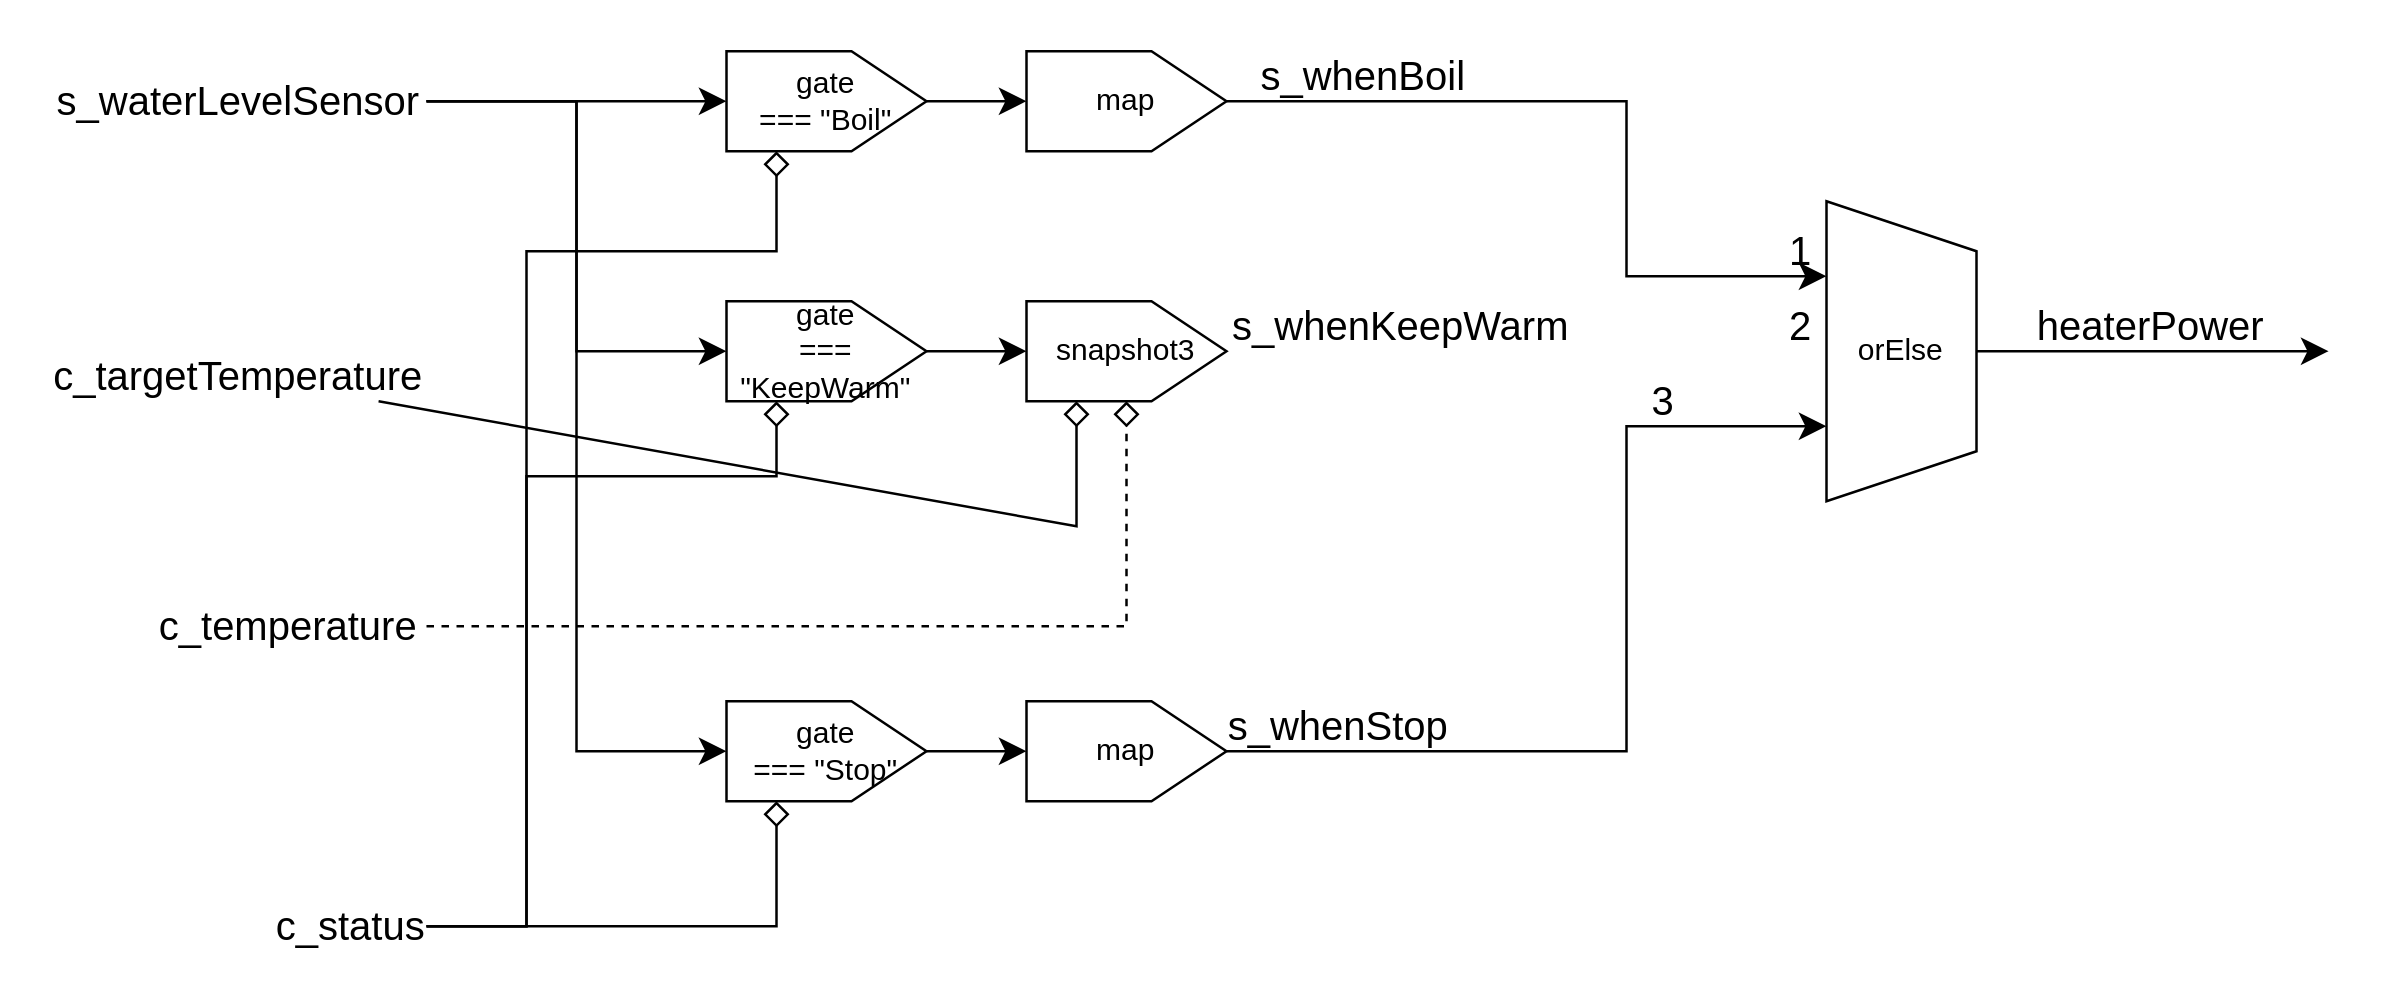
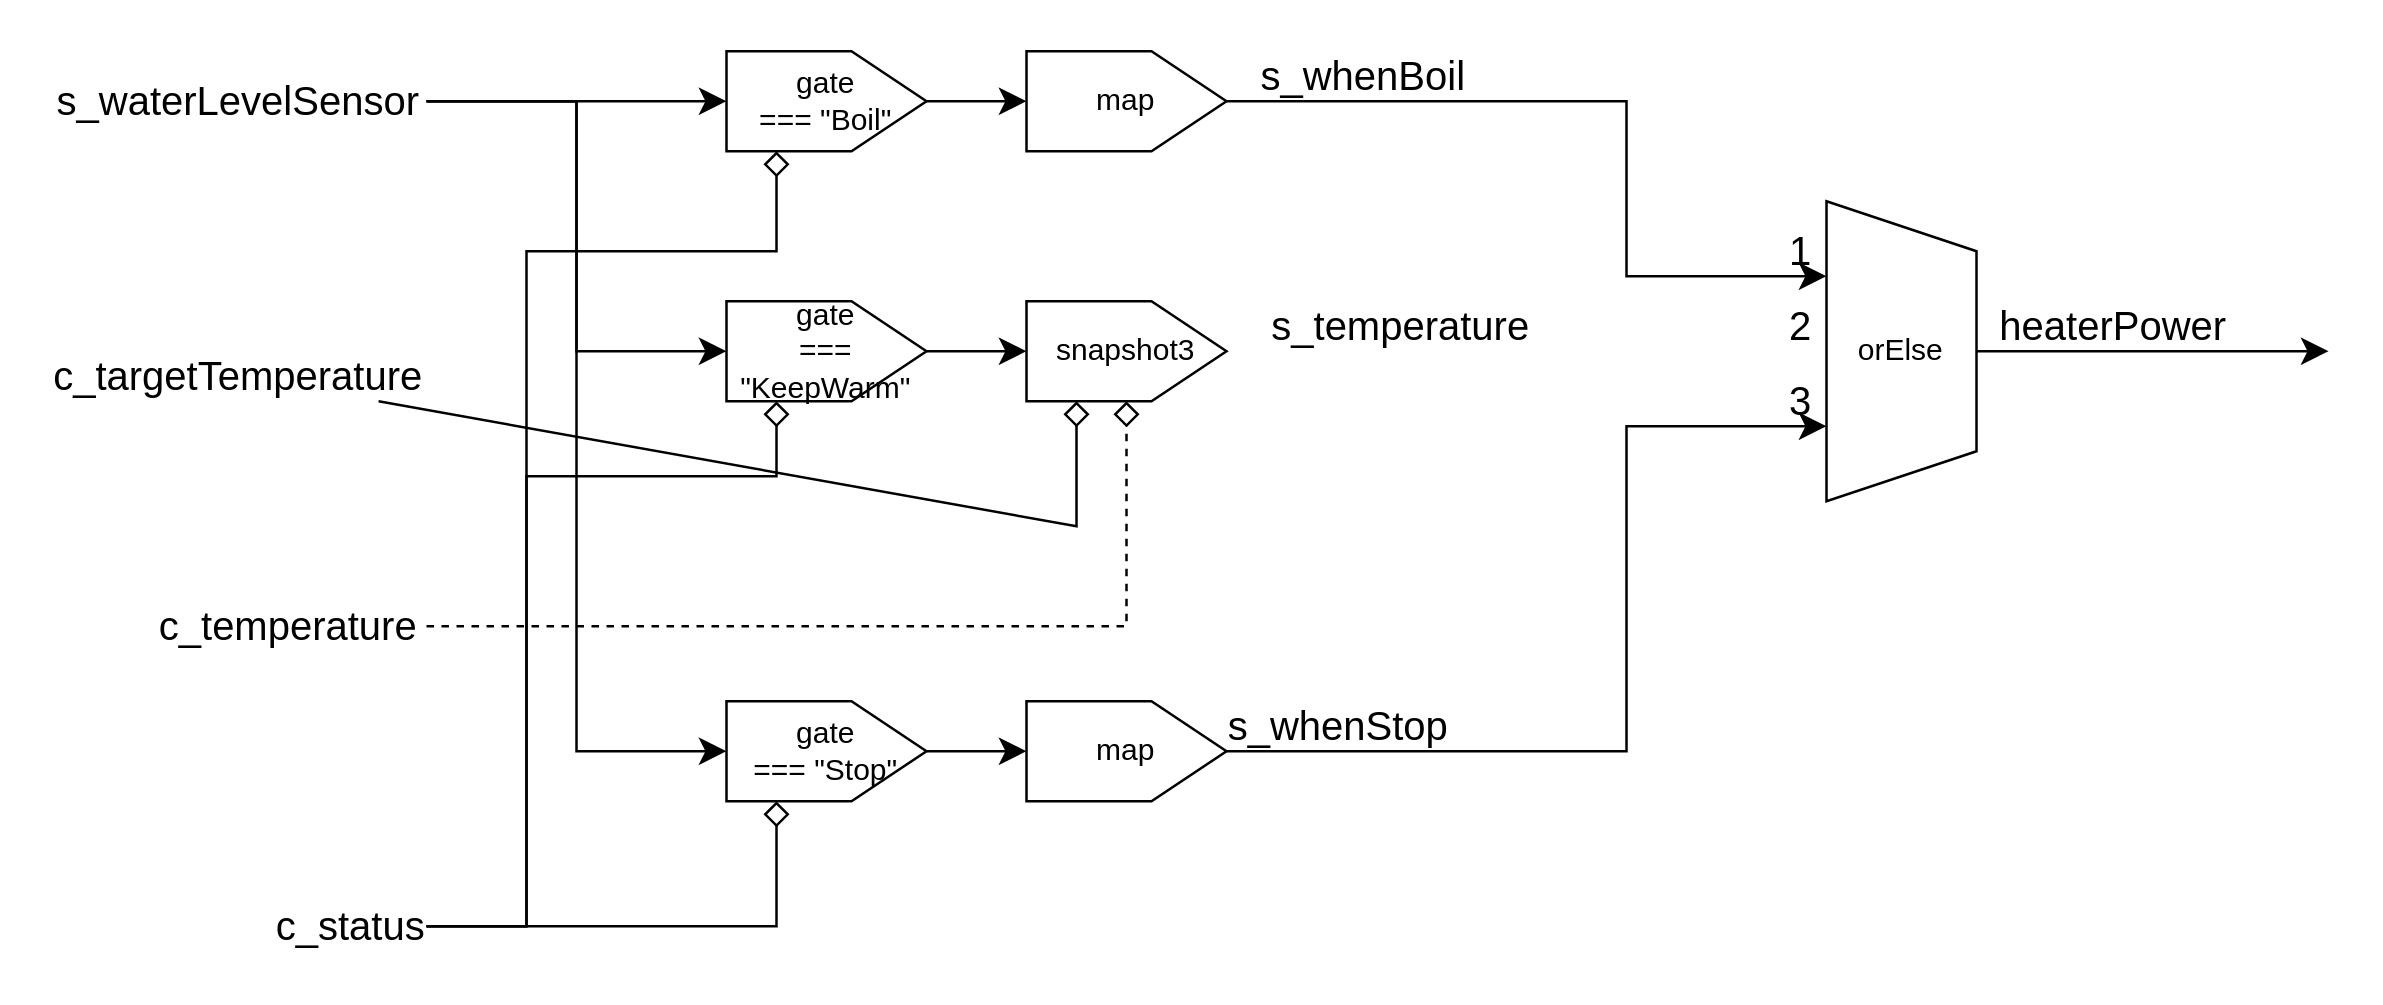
(1401, 326) -> (1401, 326)
(2151, 326) -> (2114, 326)
(1664, 401) -> (1801, 401)
